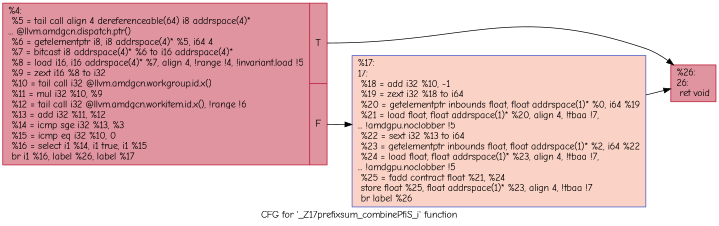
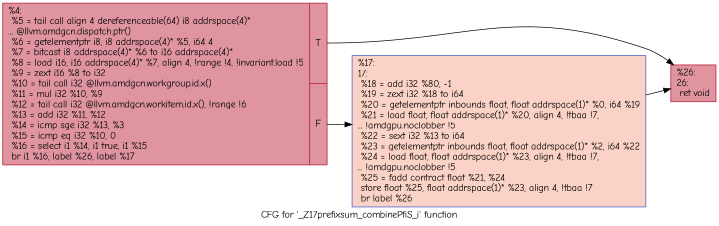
(404, 84) -> (405, 84)
